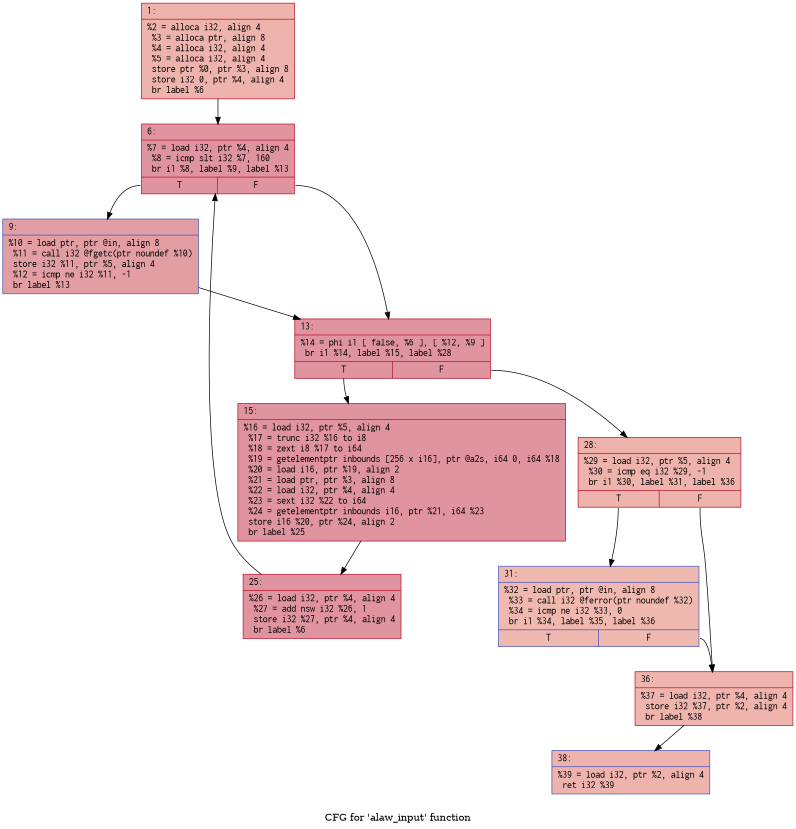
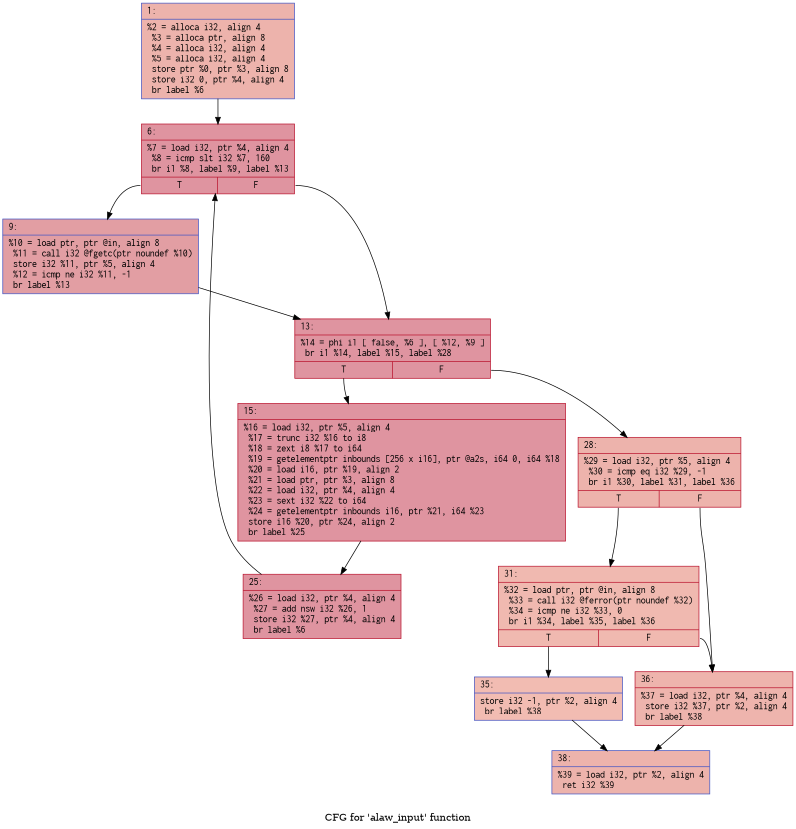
(218, 51) -> (218, 51)
(599, 606) -> (599, 606)
none -> (548, 699)
